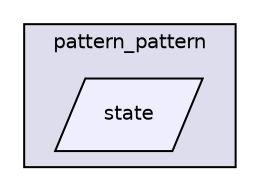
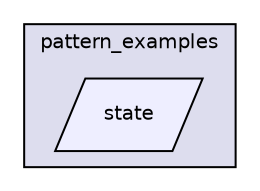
(130, 43) -> (130, 43)
